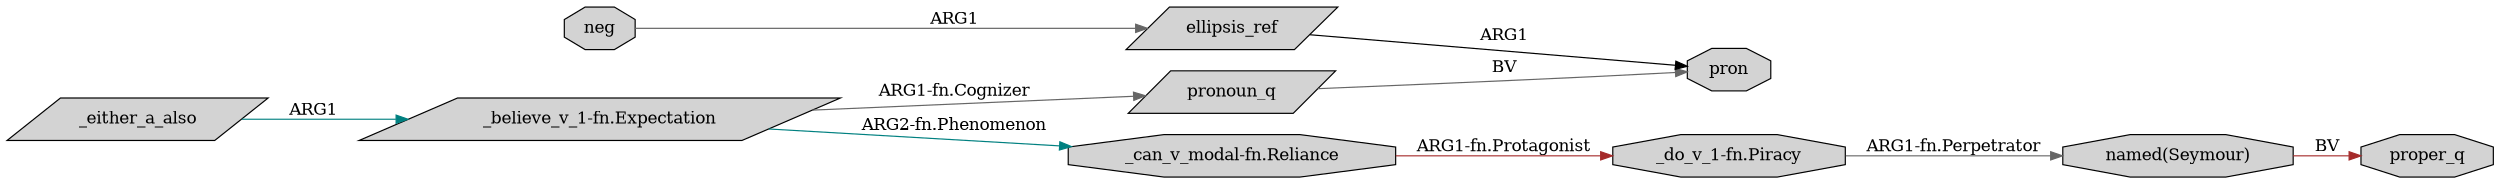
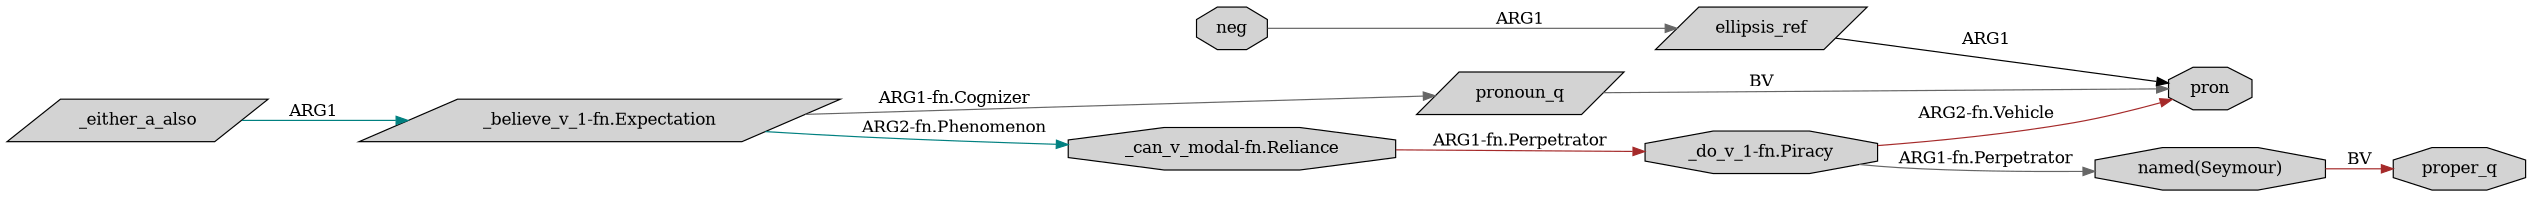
none -> (2020, 131)
(1504, 147) -> (1520, 141)
